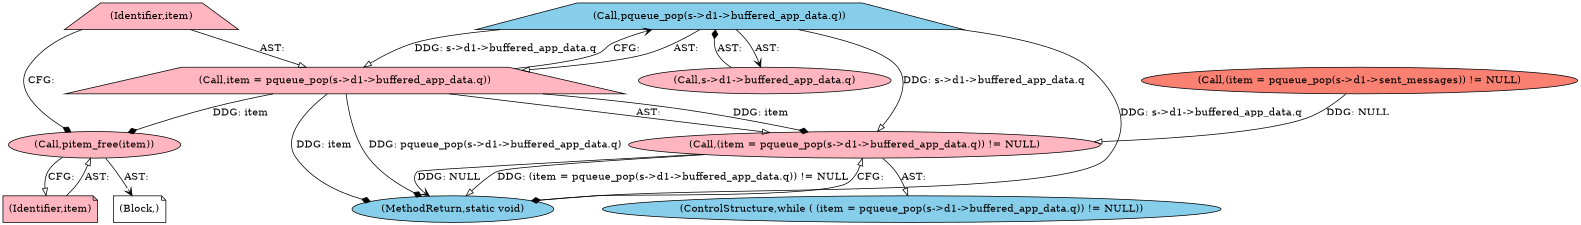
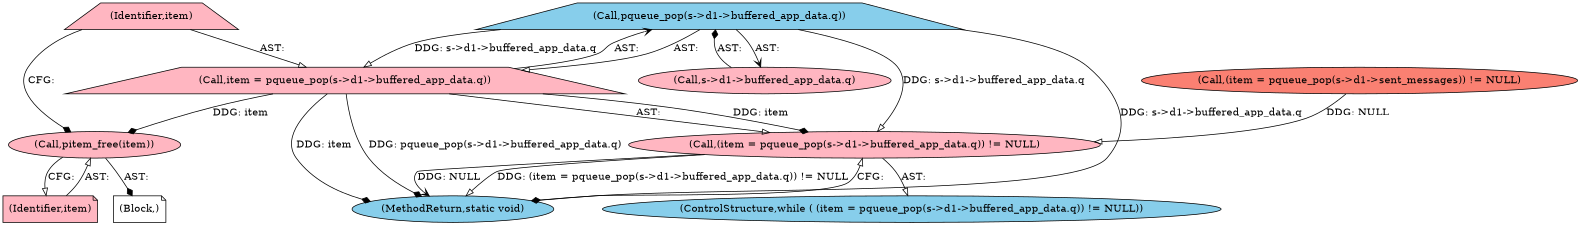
(628, 48) -> (628, 48)
(117, 173) -> (117, 173)
